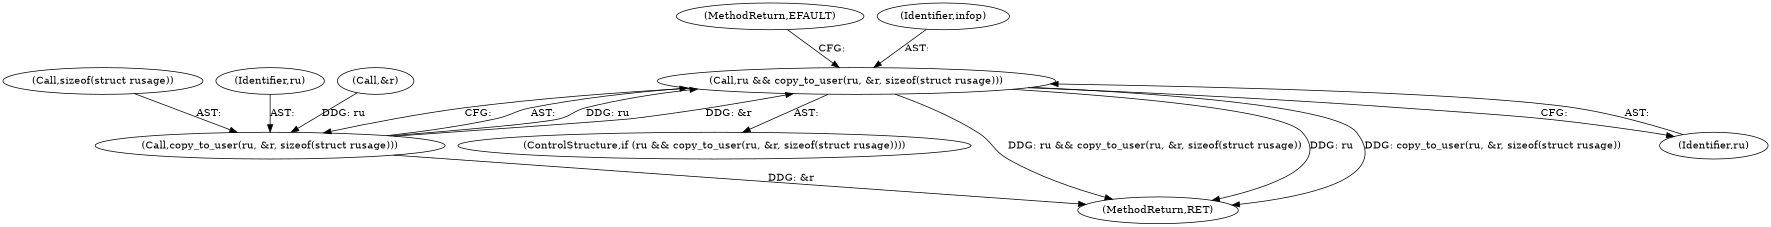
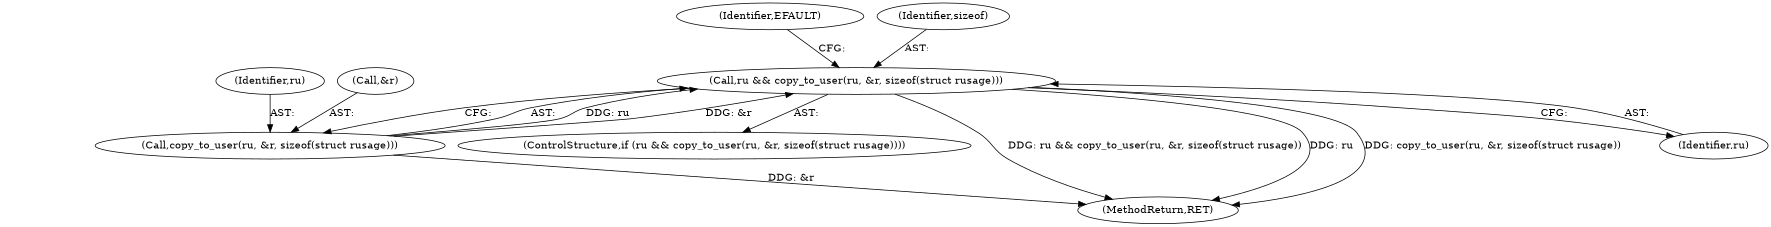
(770, 16) -> (770, 16)
(943, 16) -> (943, 16)
(103, 81) -> none
(344, 113) -> (344, 113)
